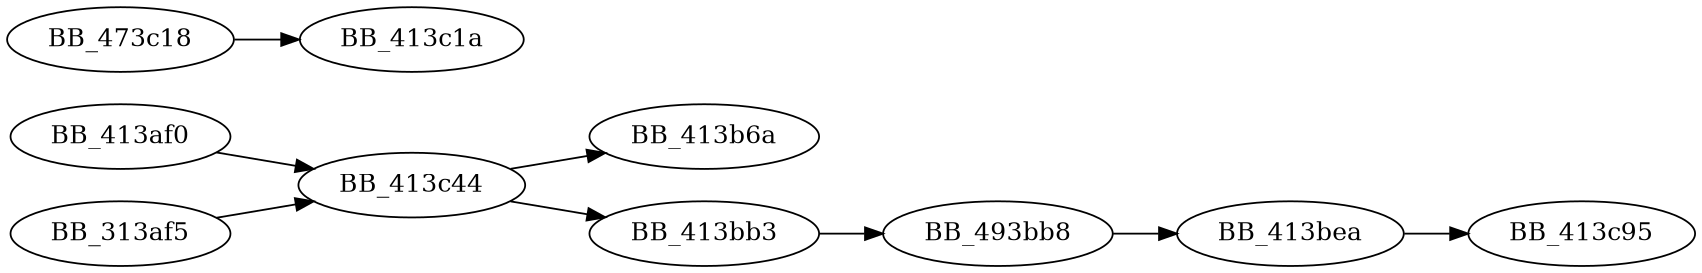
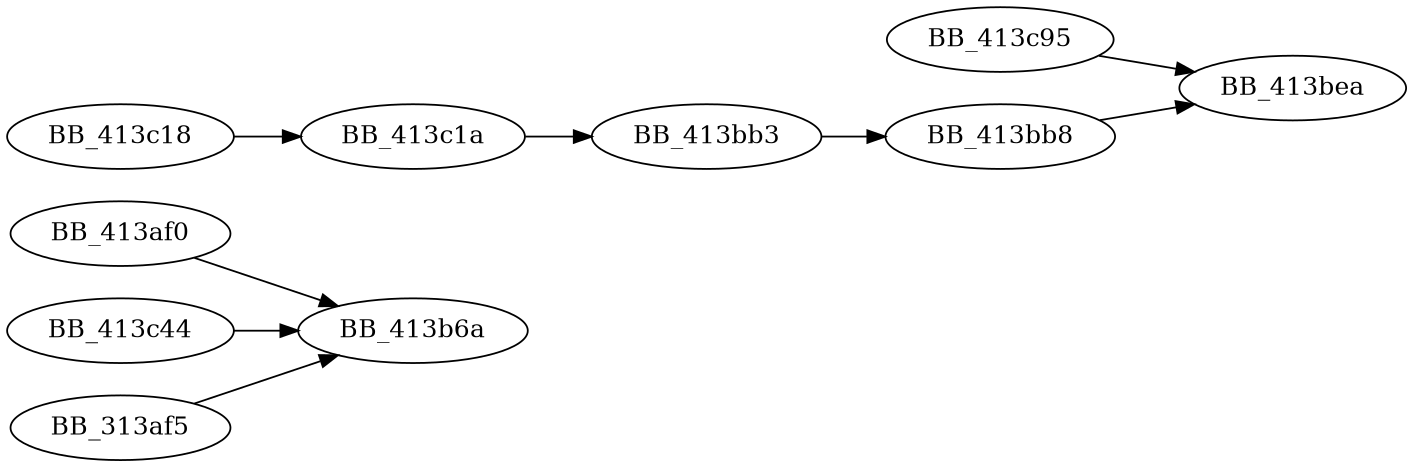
(120, 40) -> (120, 137)
(256, 159) -> (257, 279)
(549, 208) -> (549, 137)
(256, 211) -> (257, 382)
(998, 234) -> (1000, 137)
(1427, 234) -> (1137, 62)
